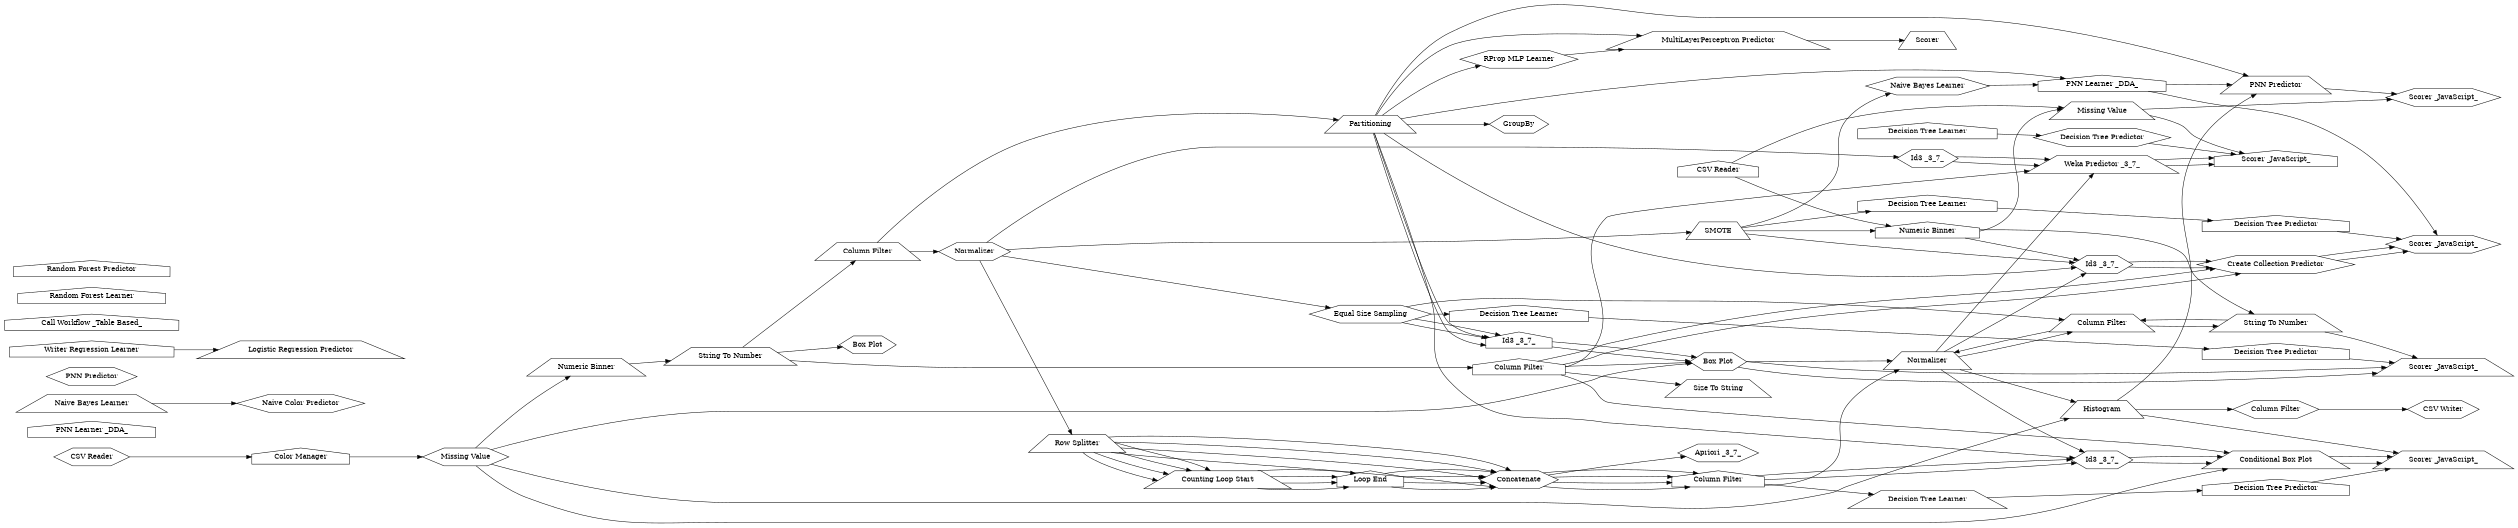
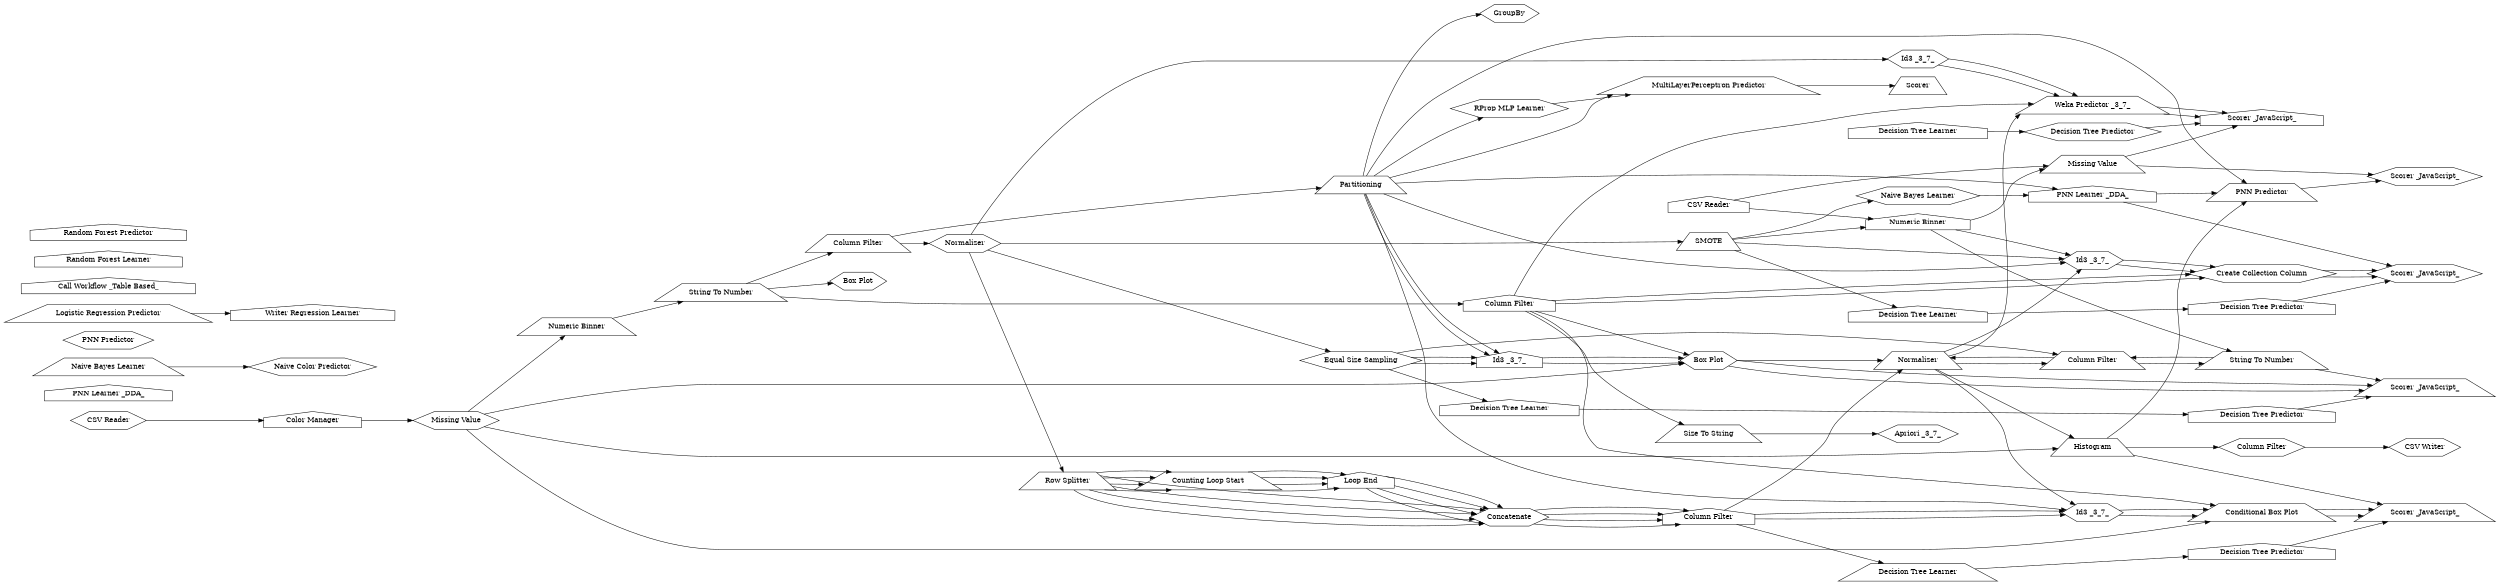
(2276, 265) -> (2262, 274)
(194, 350) -> (208, 313)
(1614, 465) -> (1812, 434)
